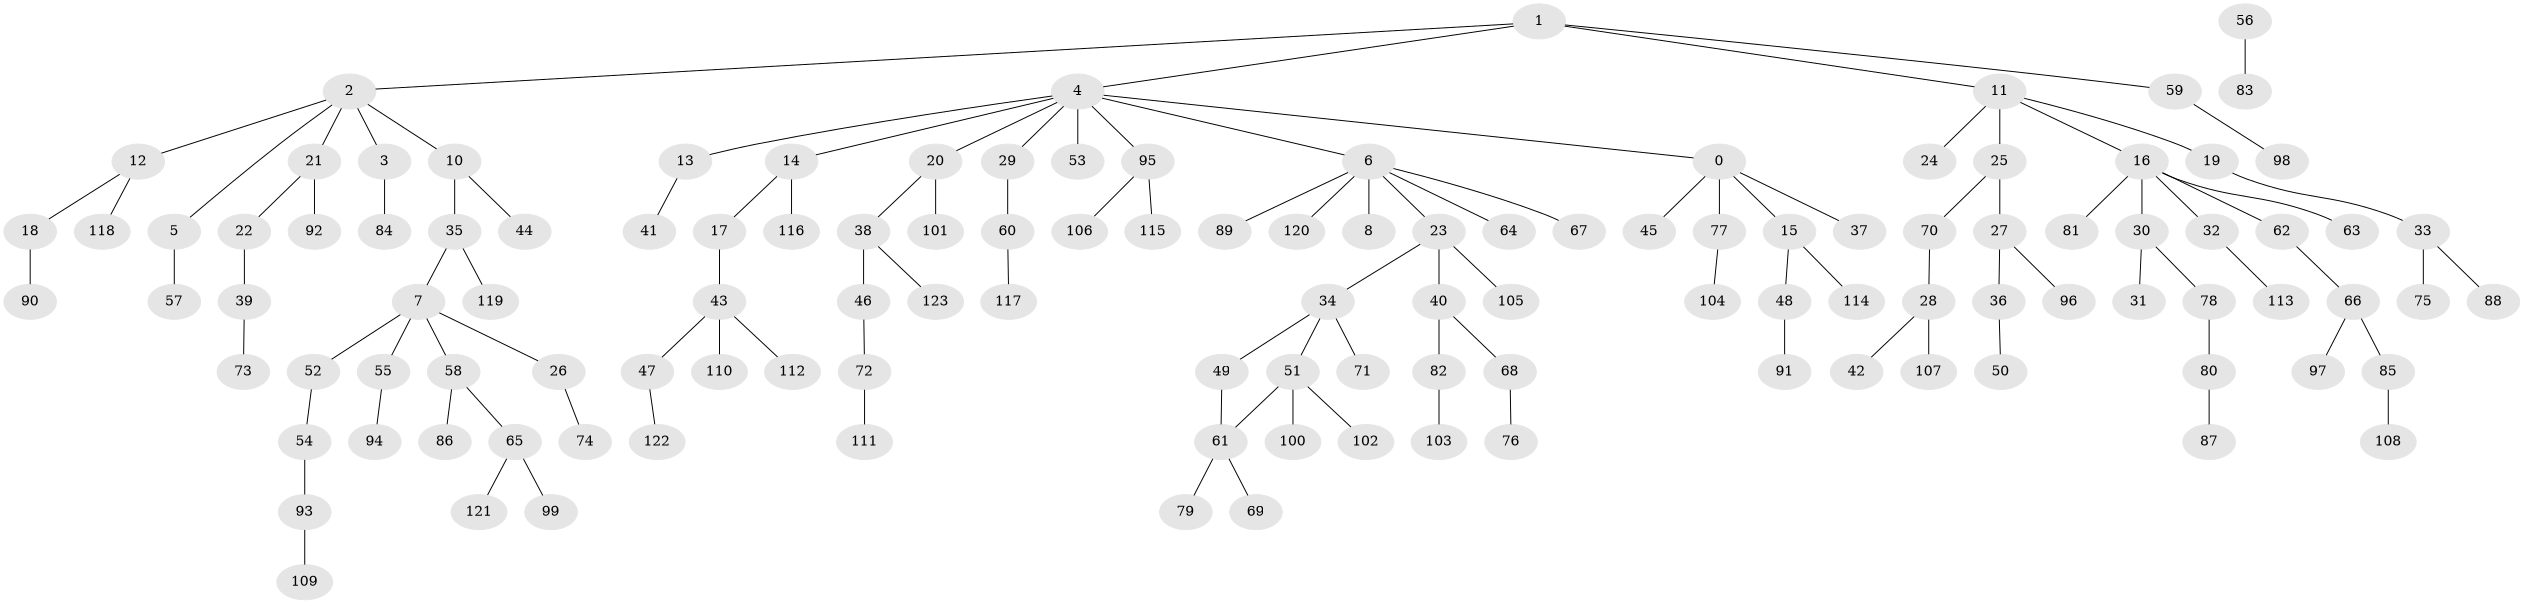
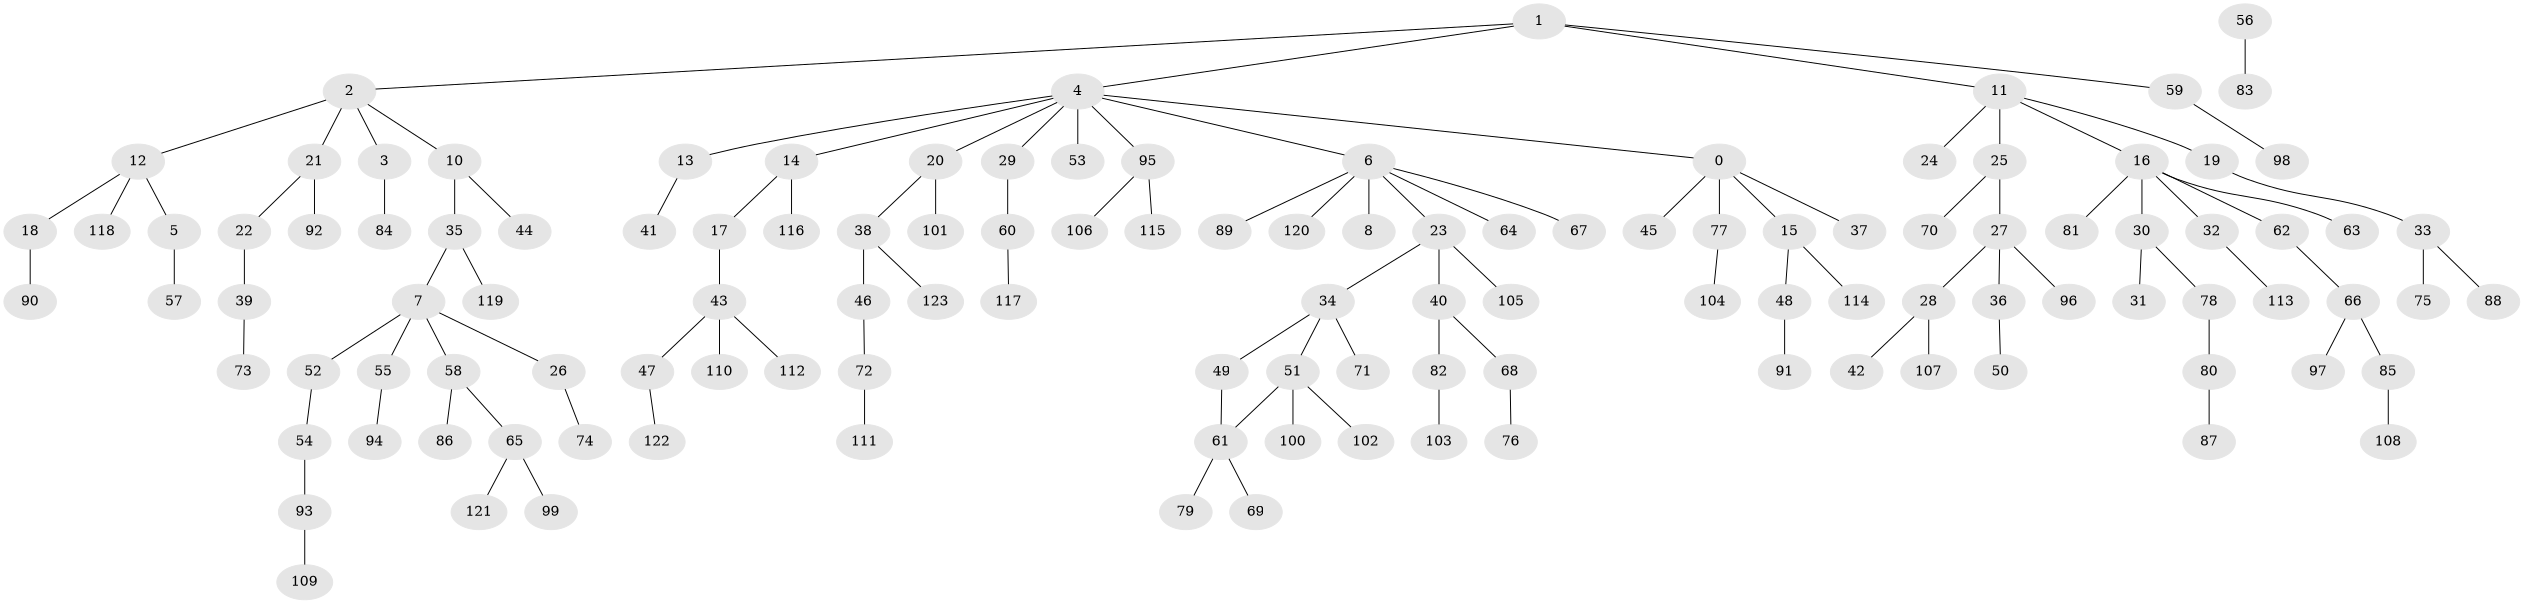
(260, 160) -> (156, 197)
(1929, 267) -> (1964, 267)
